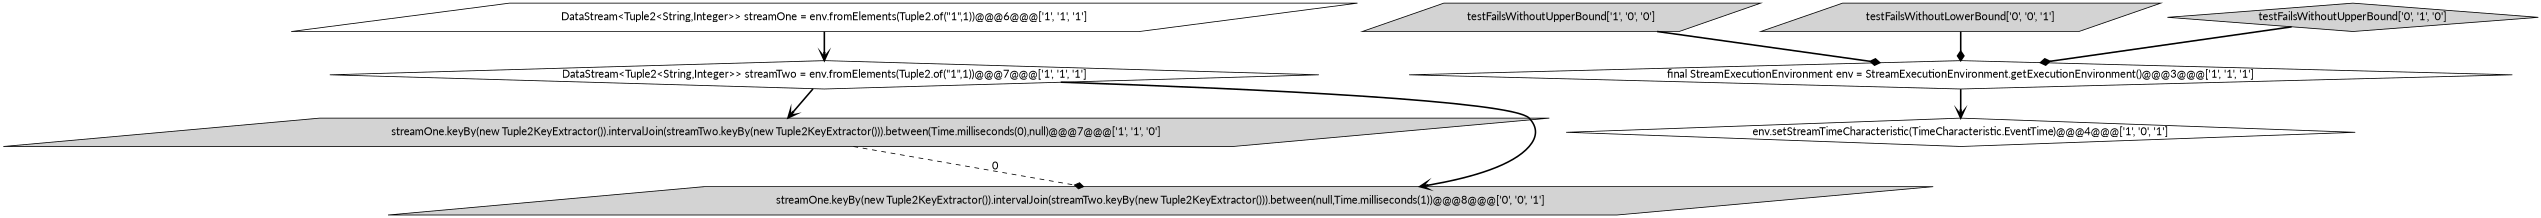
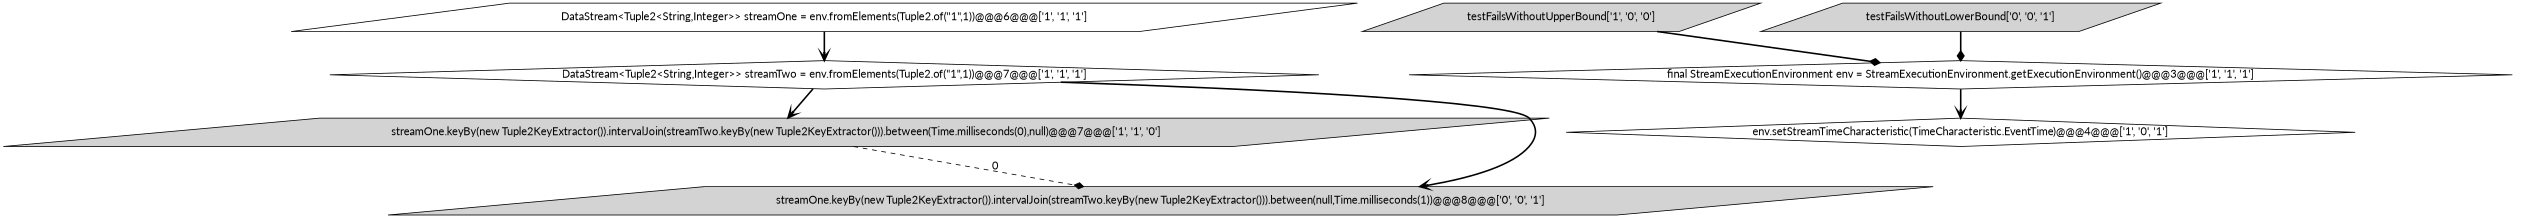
(2353, 17) -> none
